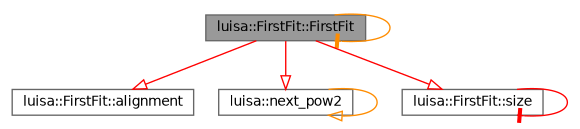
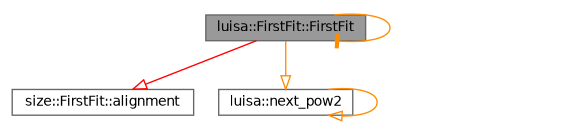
(286, 58) -> (286, 58)
(103, 102) -> (103, 102)
(473, 102) -> none
